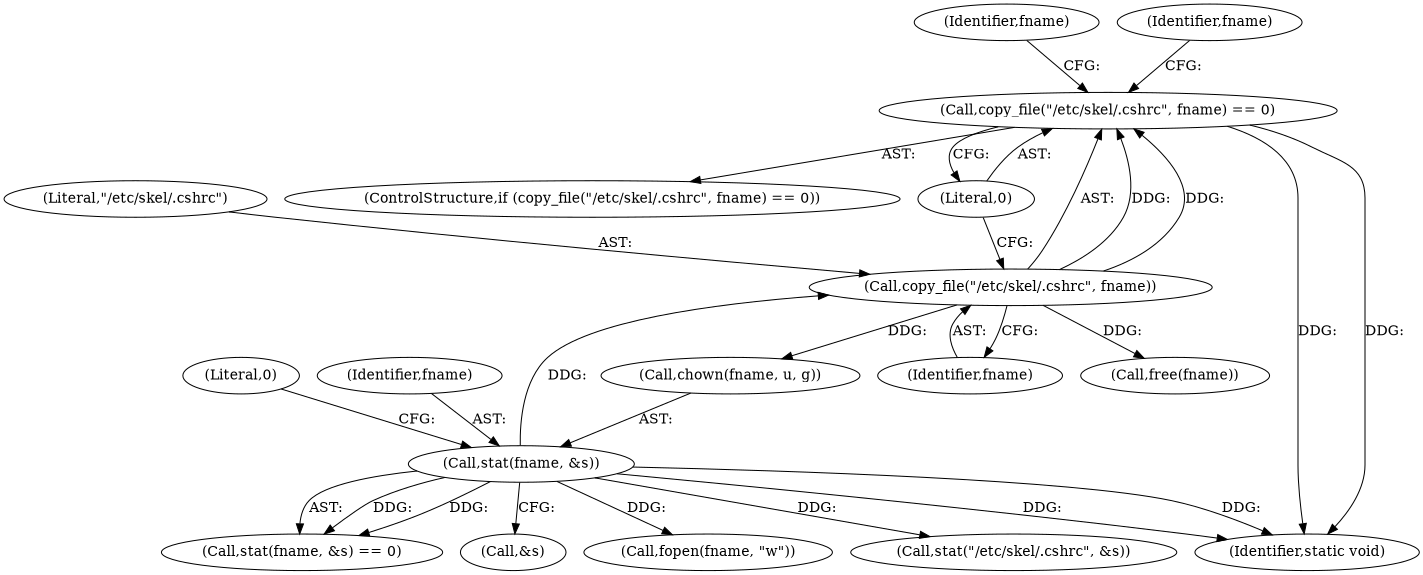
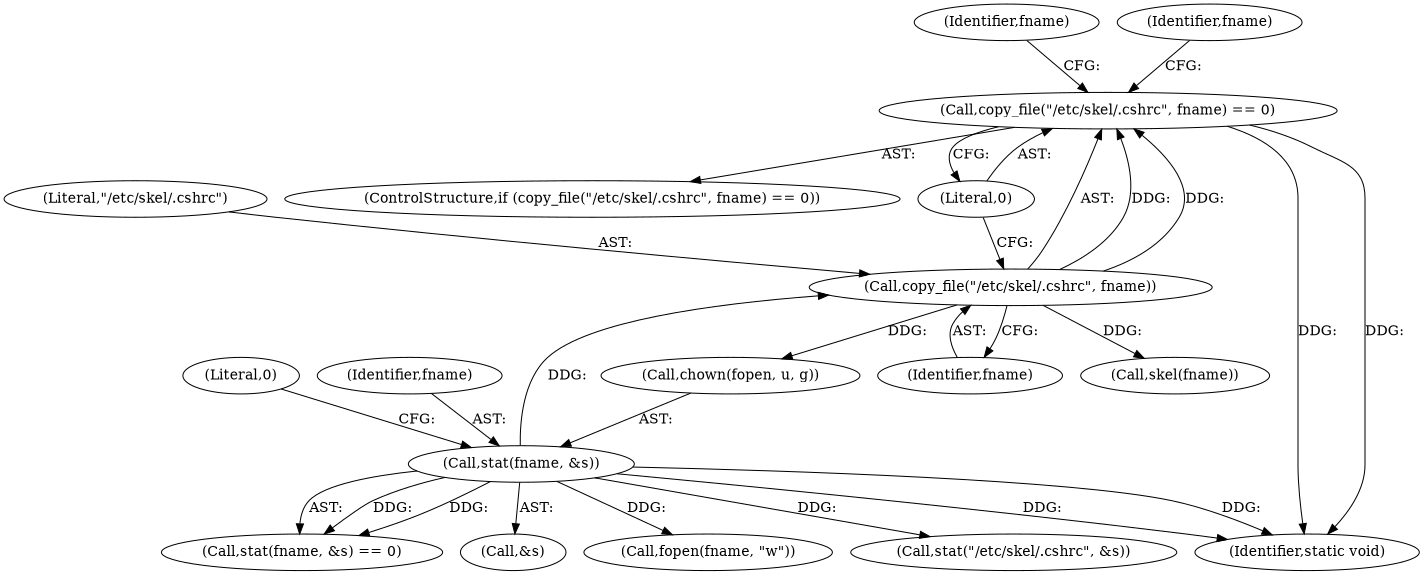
(730, 376) -> (730, 376)
(1175, 376) -> (1175, 376)
(539, 508) -> (539, 508)
